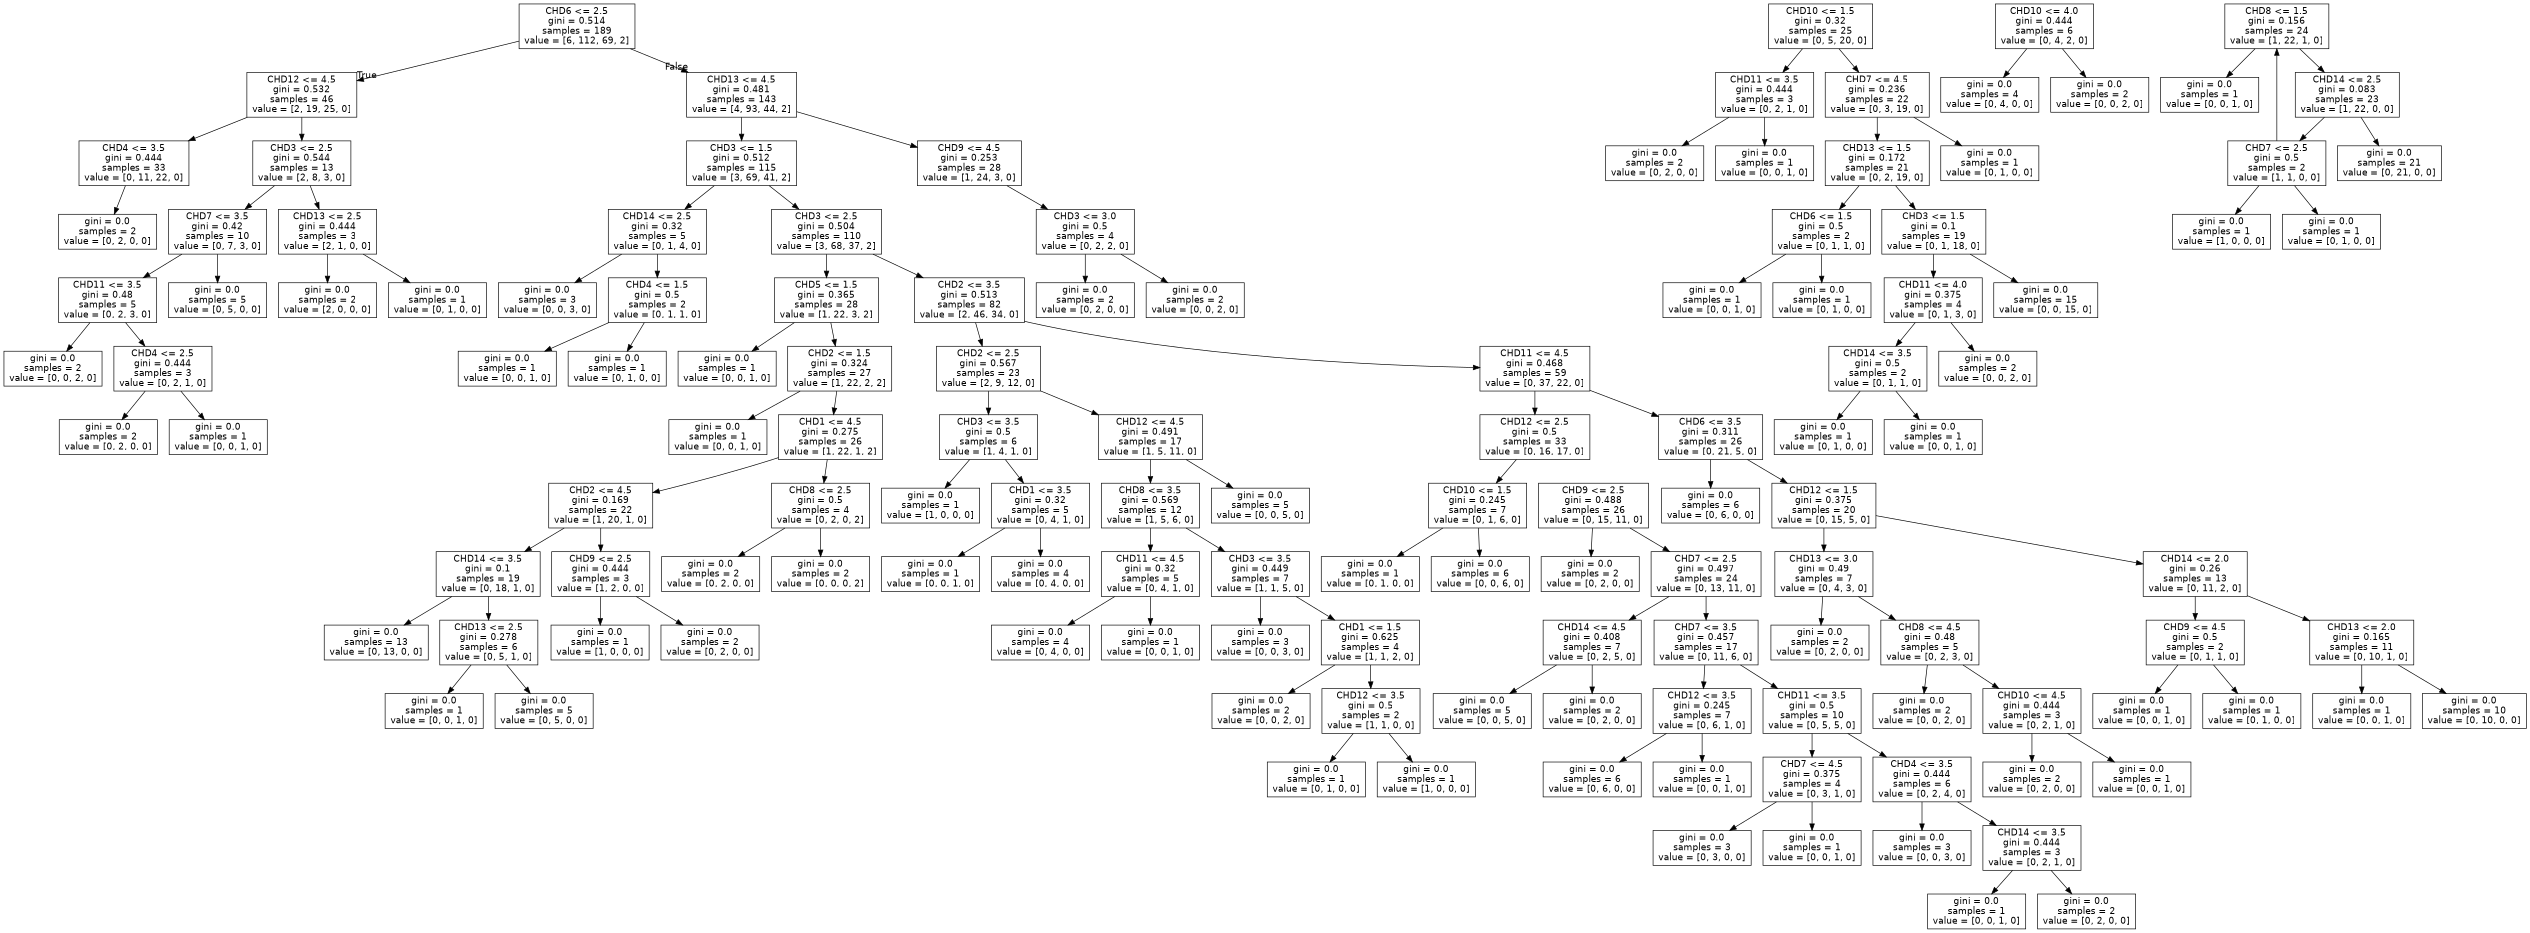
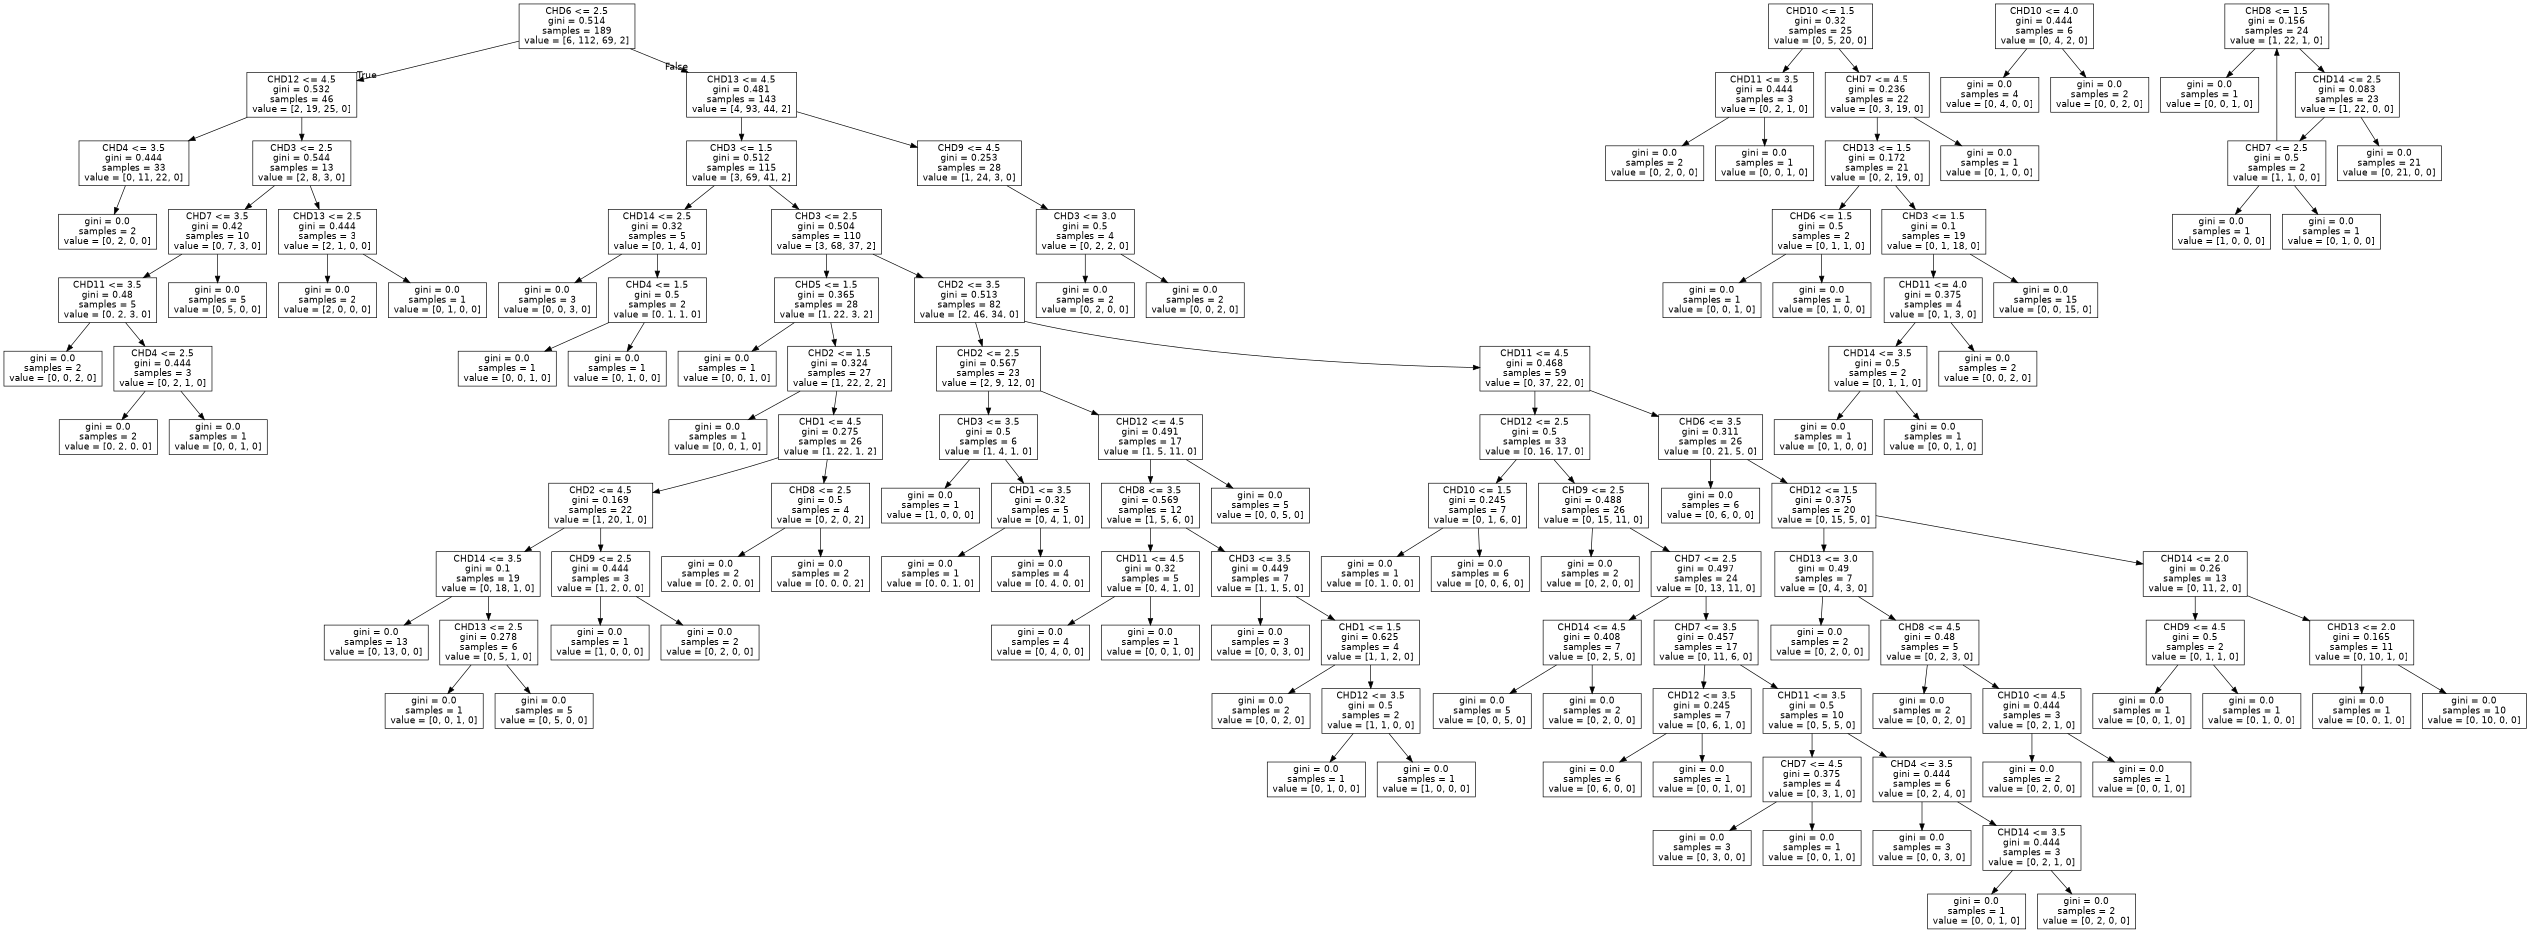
none -> (1562, 469)
